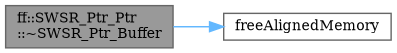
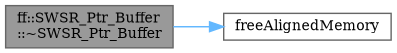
(89, 27) -> (89, 27)
